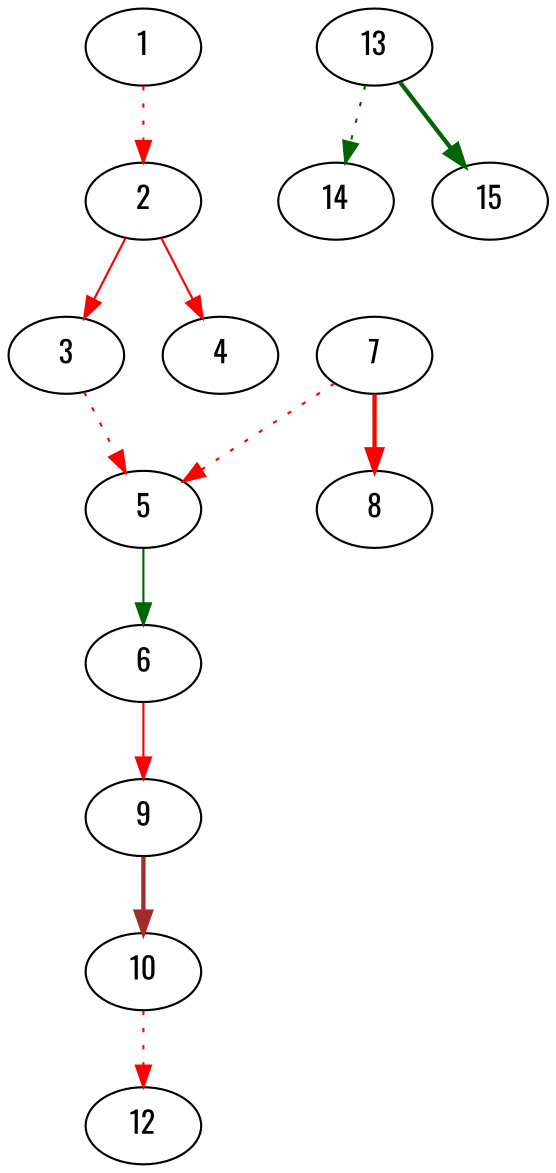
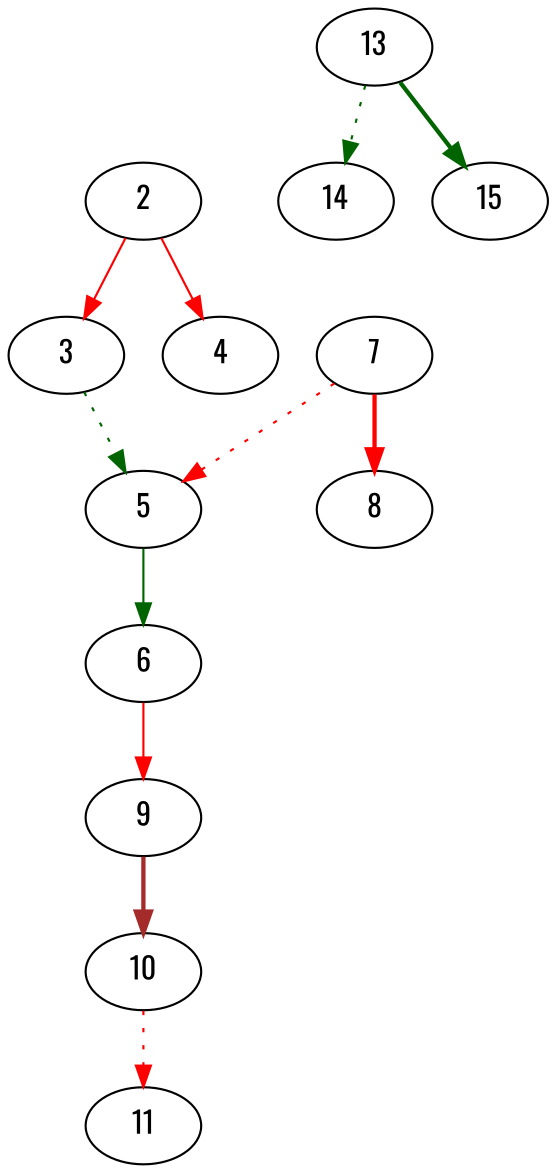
(143, 47) -> none
(100, 423) -> (100, 423)
(143, 1126) -> (143, 1126)
